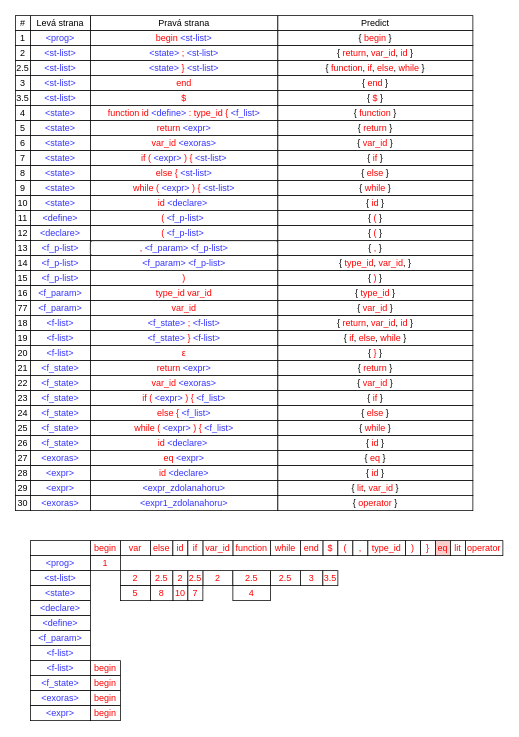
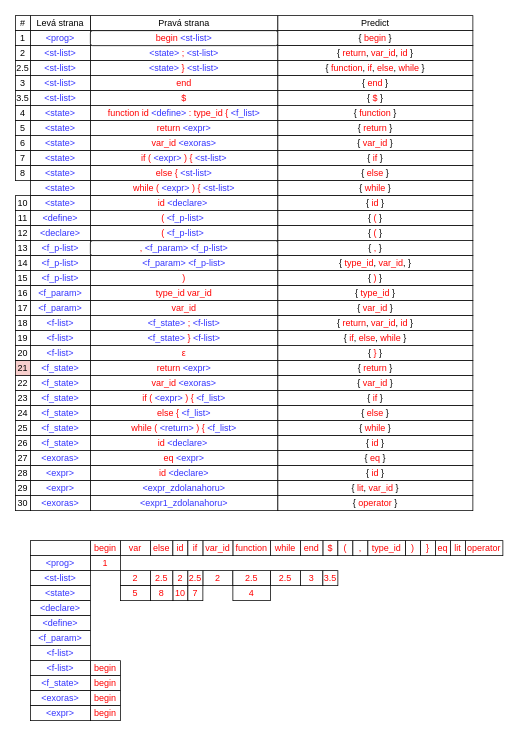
(184, 38) -> (184, 38)
(23, 188) -> none
(23, 308) -> (23, 308)
(23, 368) -> (23, 368)
(184, 428) -> (184, 428)
(443, 548) -> (443, 548)
